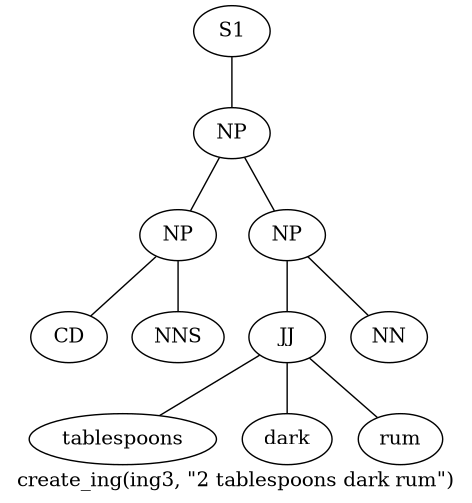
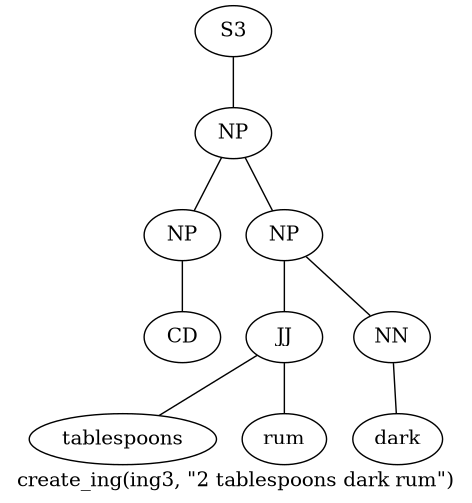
(232, 31) -> (233, 31)
(178, 337) -> none
(287, 388) -> (395, 388)
